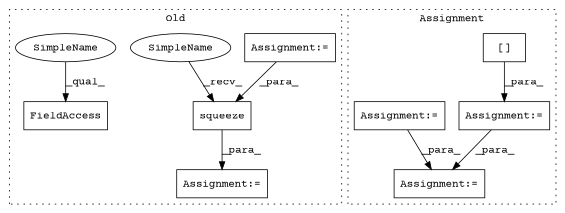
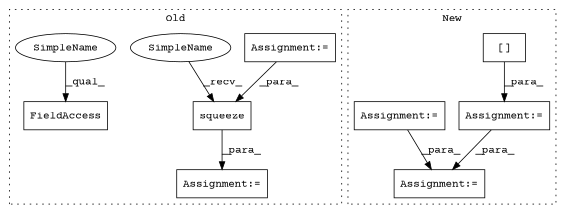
(452, 18) -> (452, 18)
